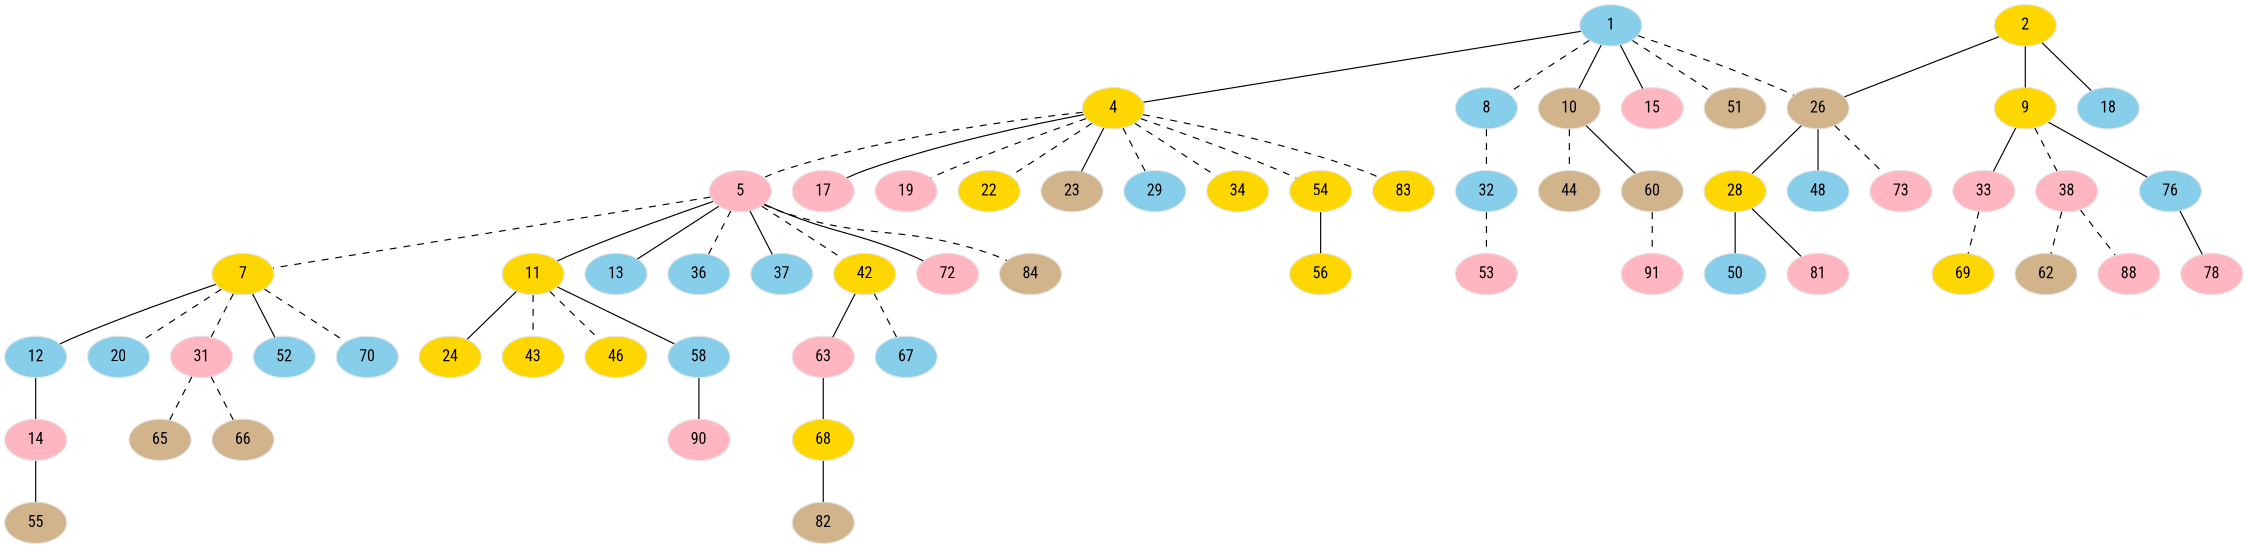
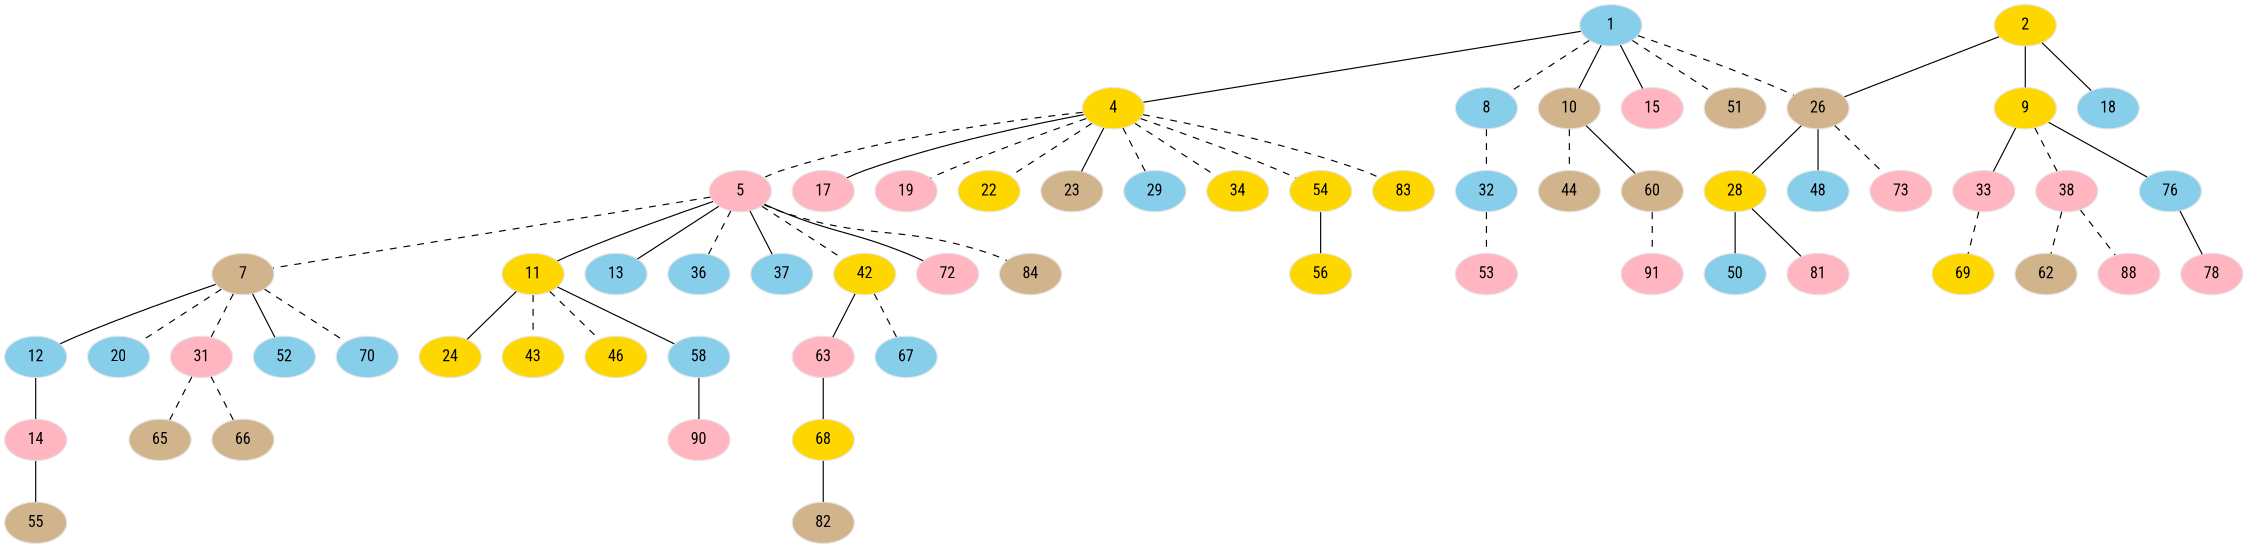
(243, 274) -> (243, 274)
